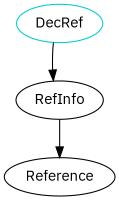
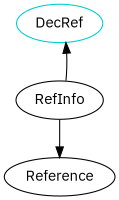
(53, 56) -> (67, 67)
